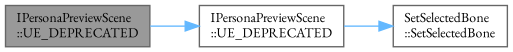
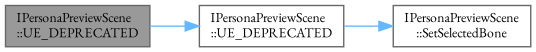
(450, 26) -> (462, 26)
